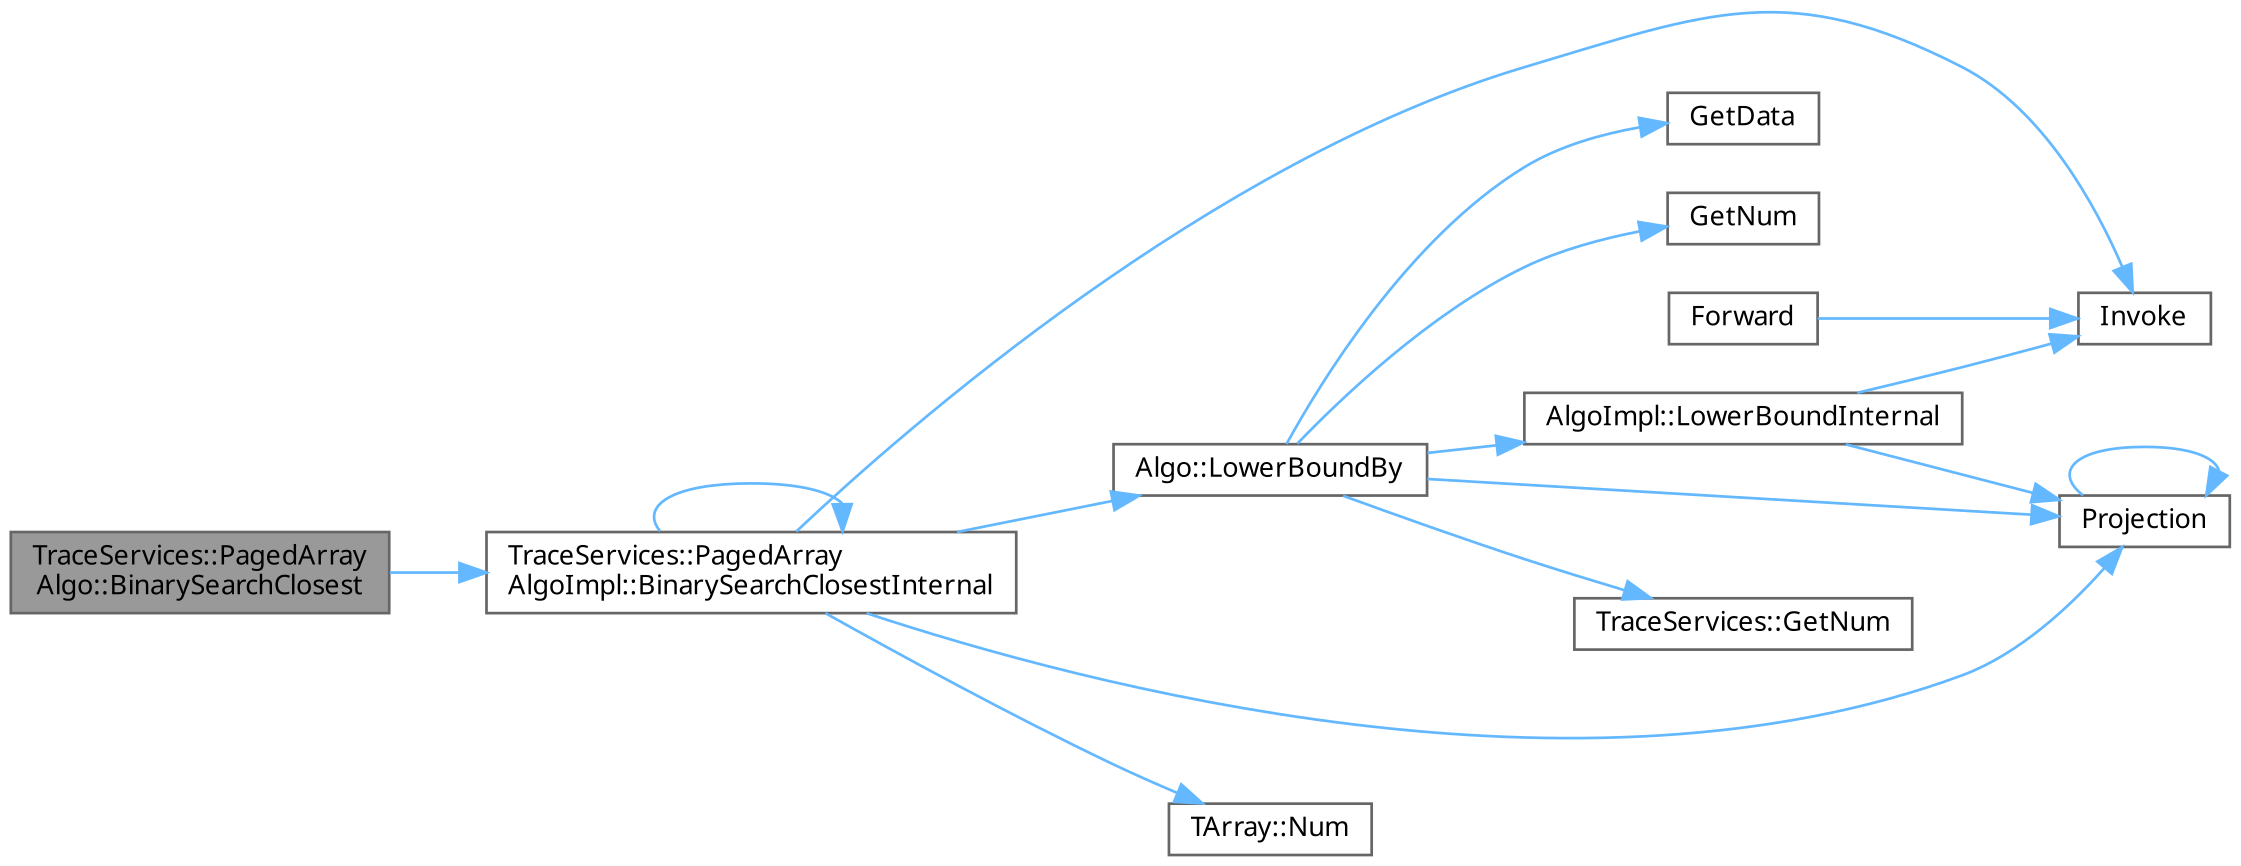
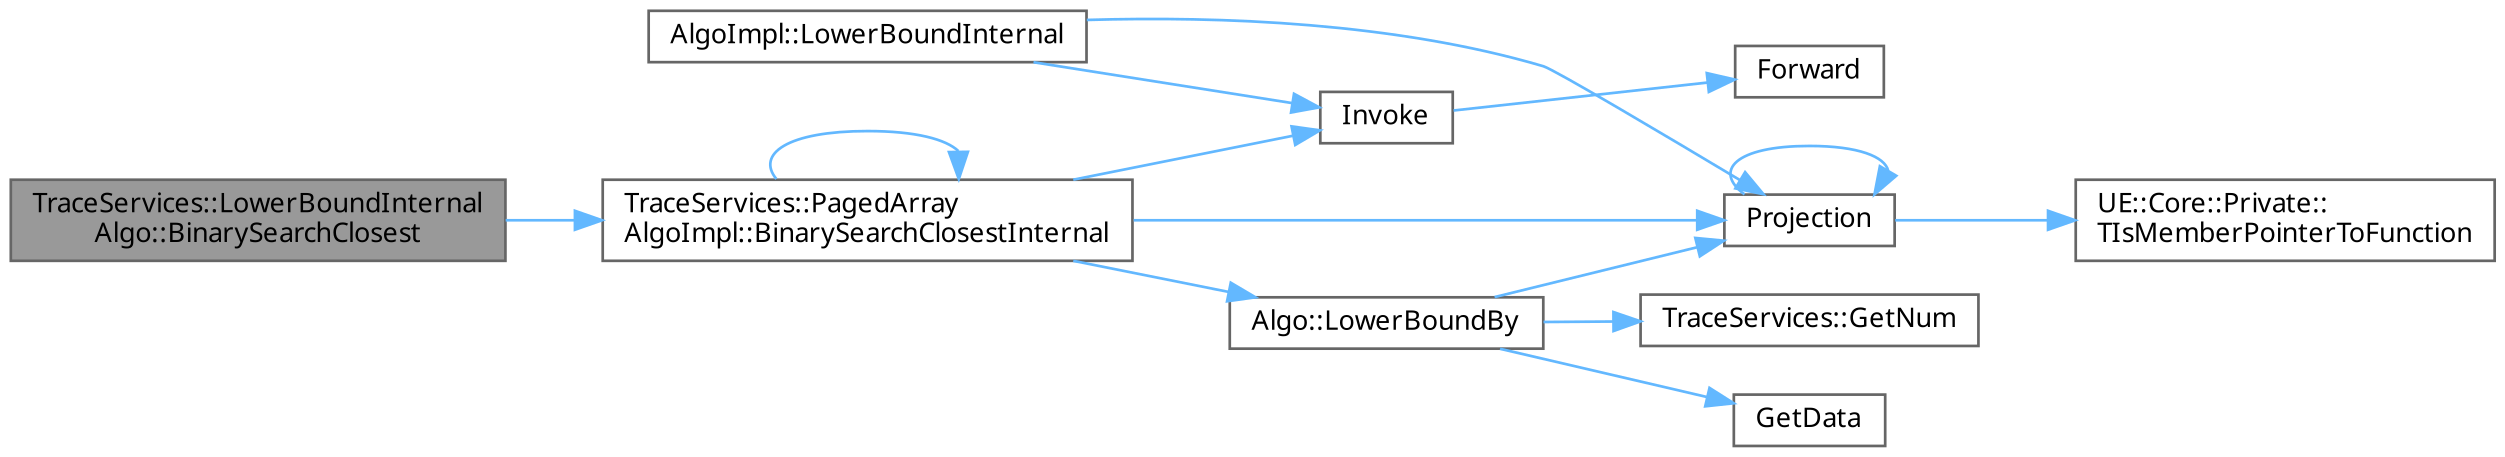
(1743, 219) -> none
none -> (2285, 220)
(1934, 319) -> (1568, 98)
(1462, 449) -> none
(200, 573) -> (258, 220)
(1270, 829) -> none
